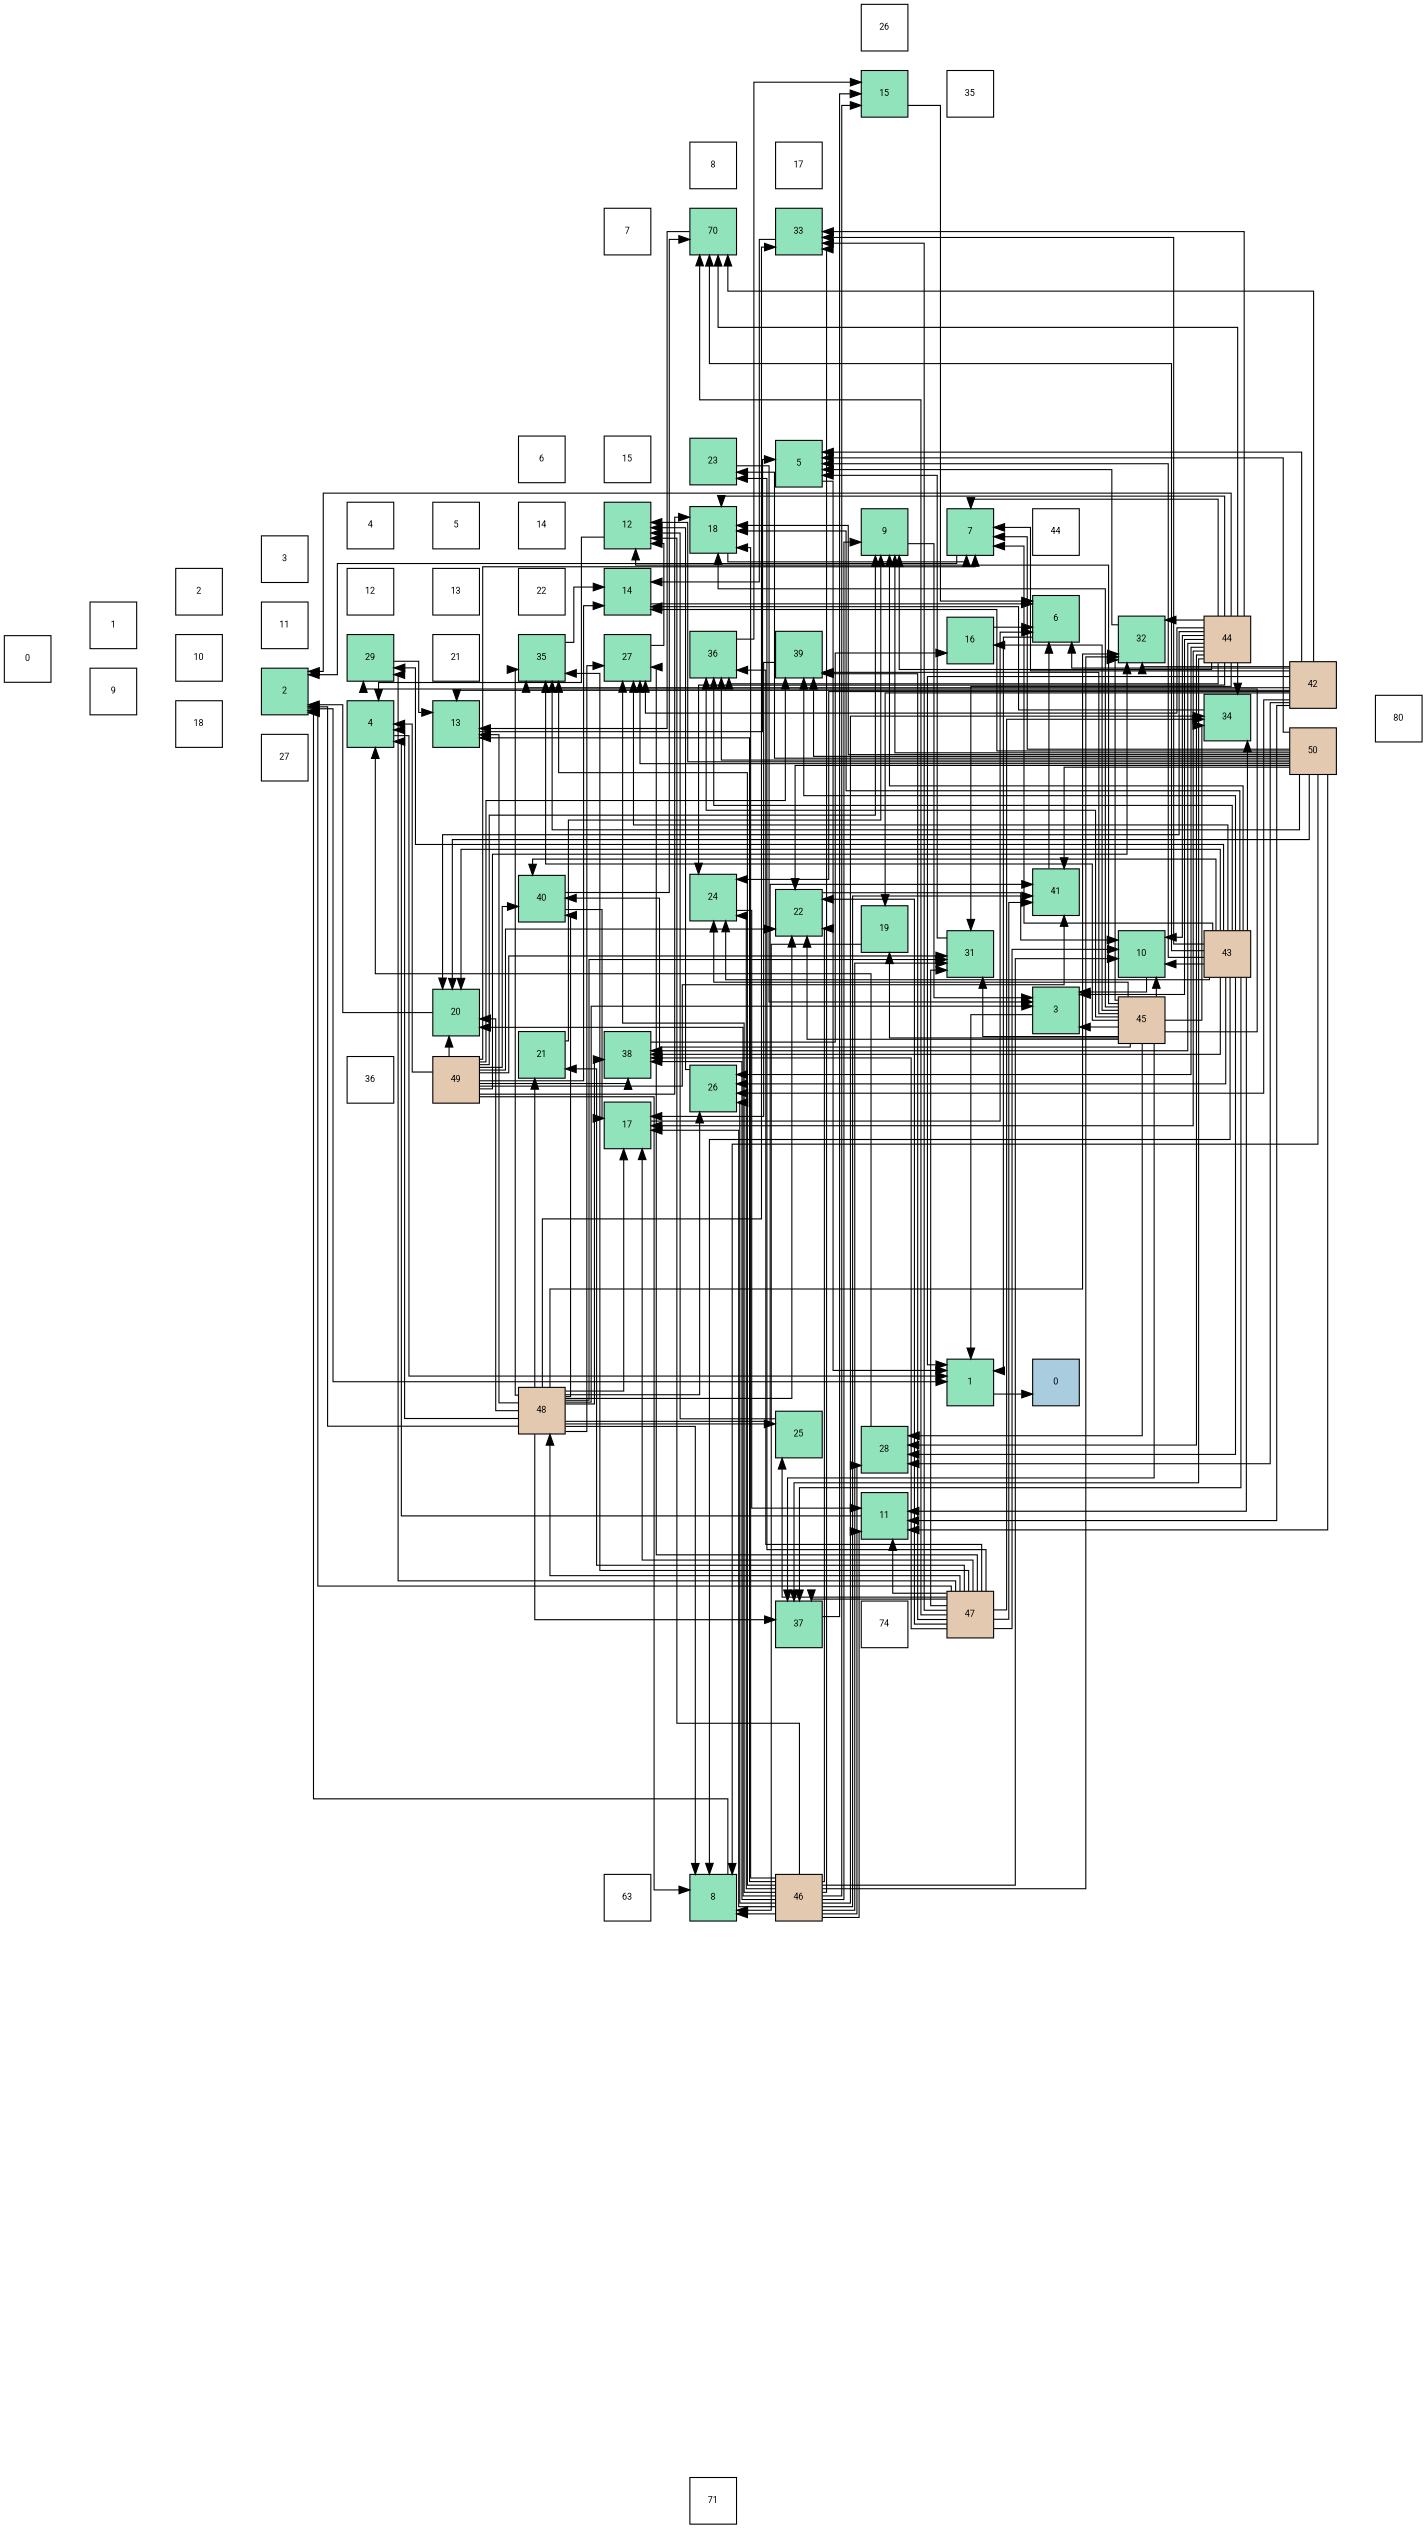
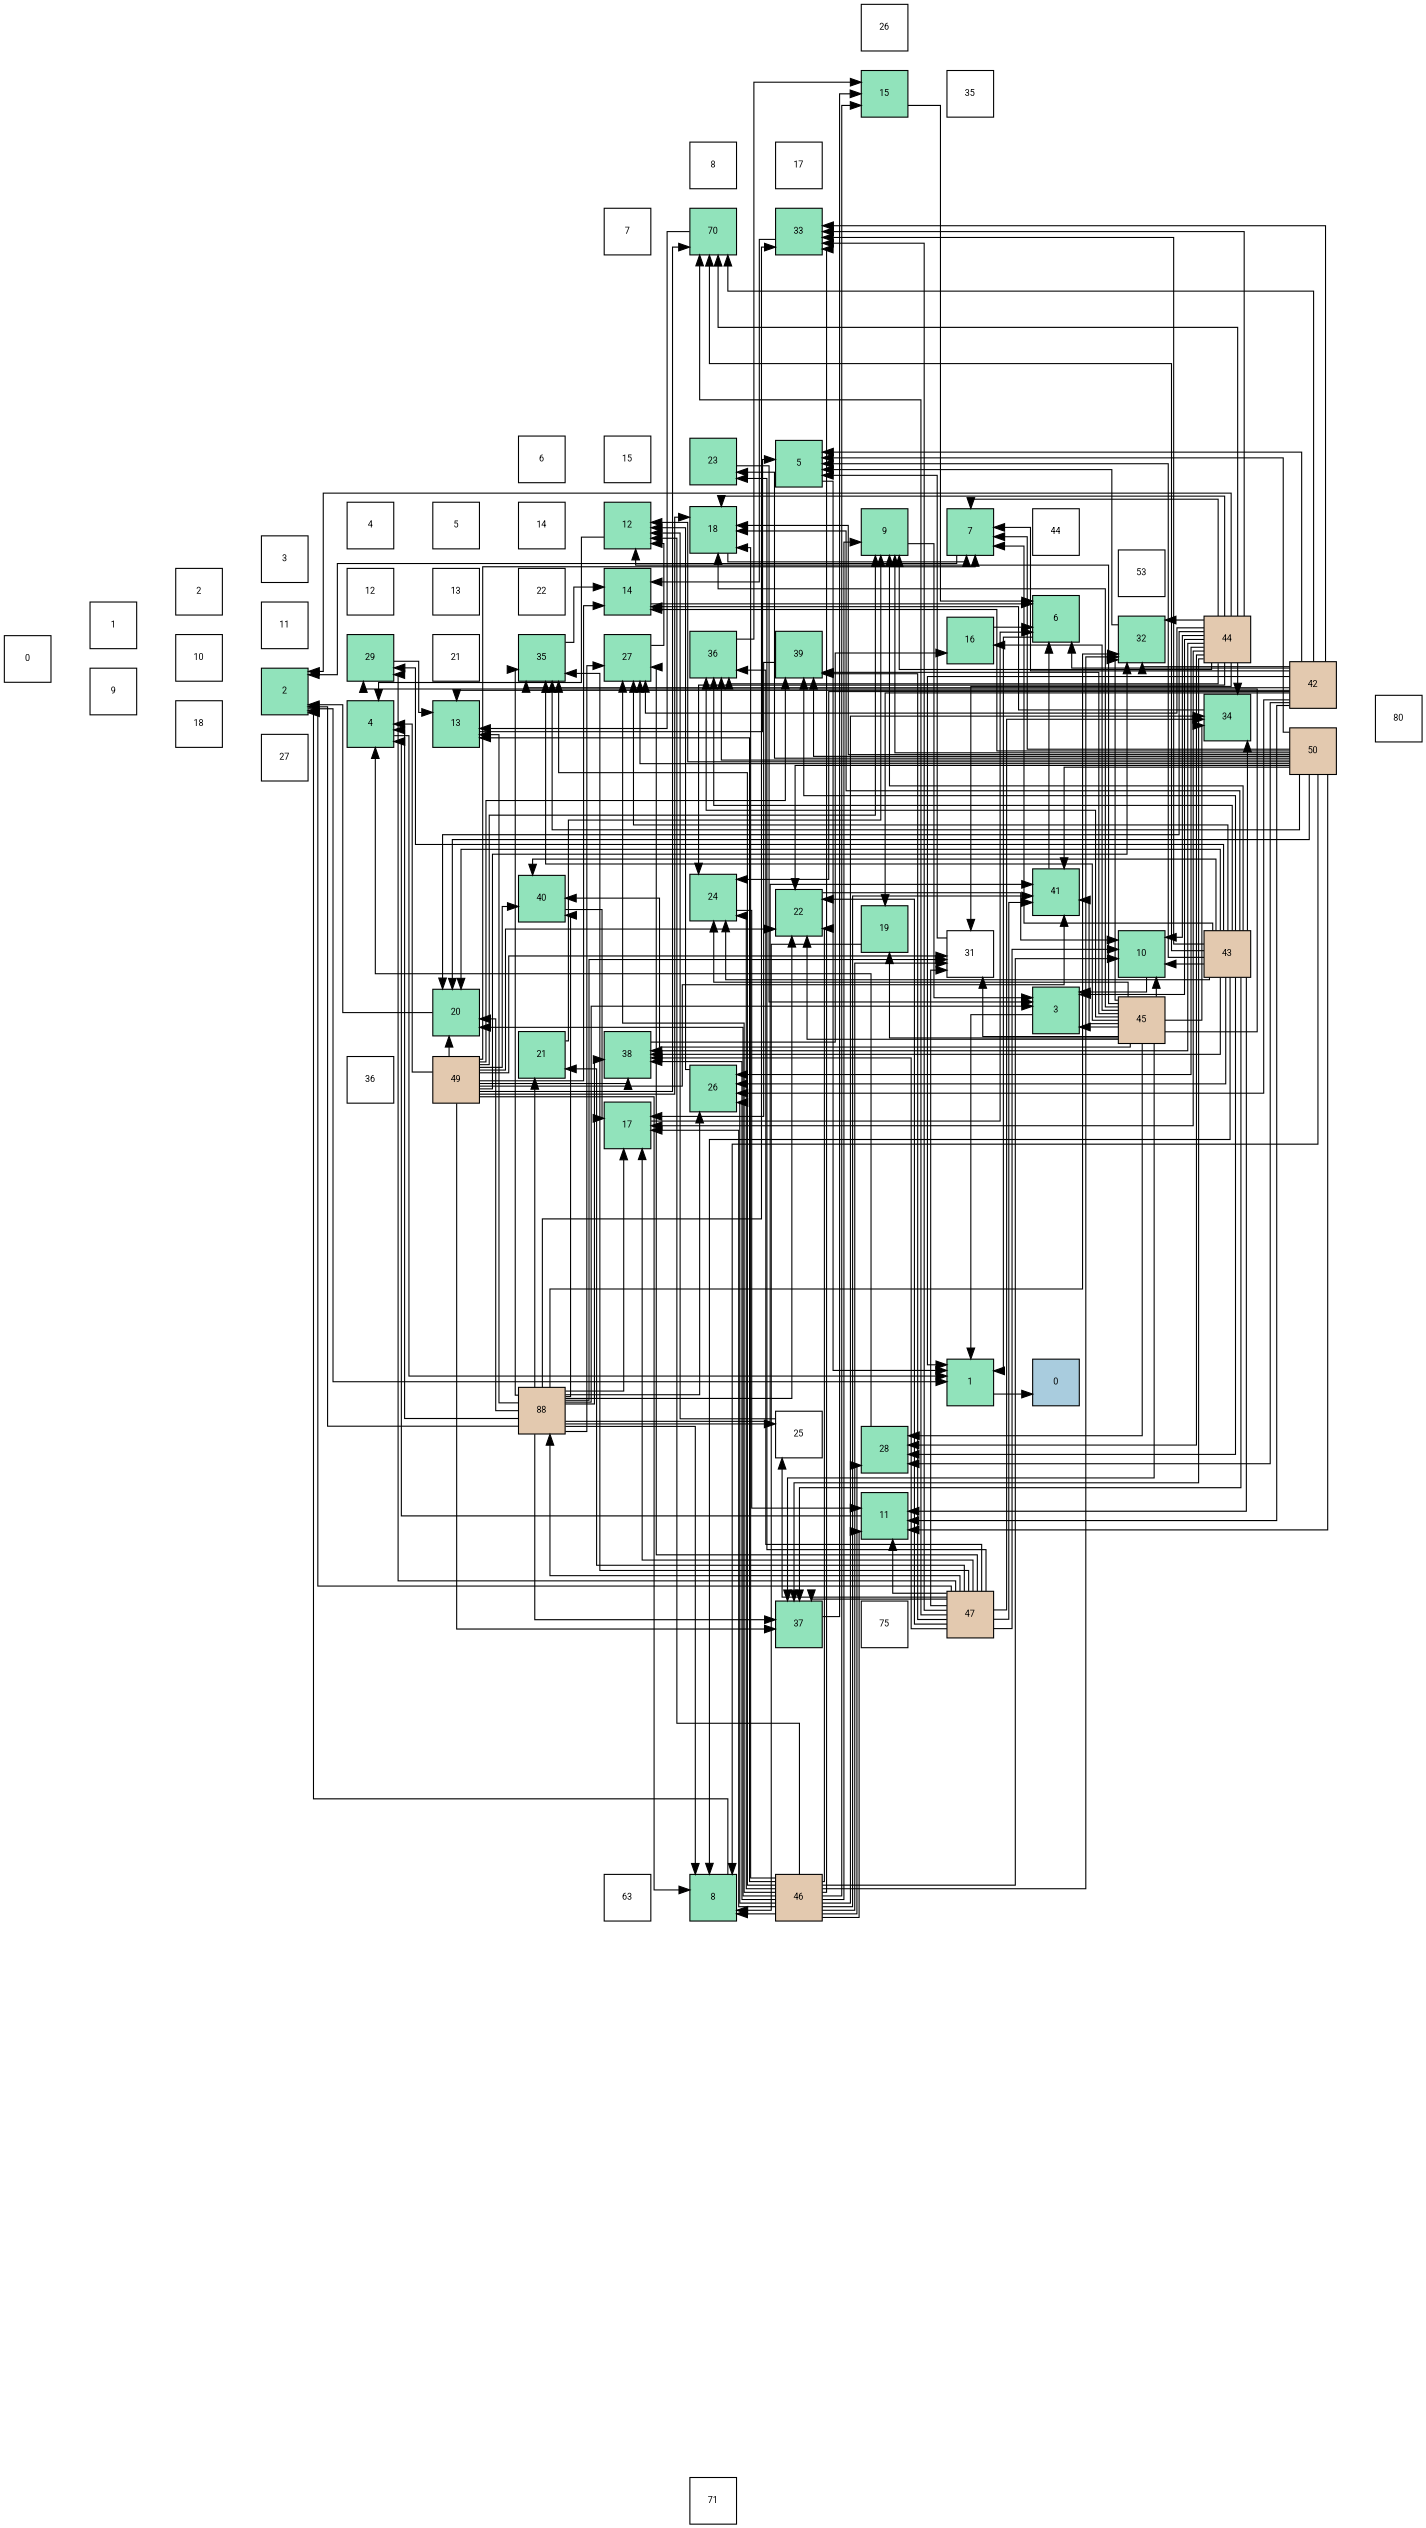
none -> (1297, 226)
none -> (1142, 573)
(669, 613) -> (673, 763)
(970, 954) -> (970, 954)
none -> (1089, 976)
(542, 1411) -> (542, 1411)
(799, 1435) -> (799, 1435)
none -> (457, 1499)
(885, 1624) -> (885, 1624)
